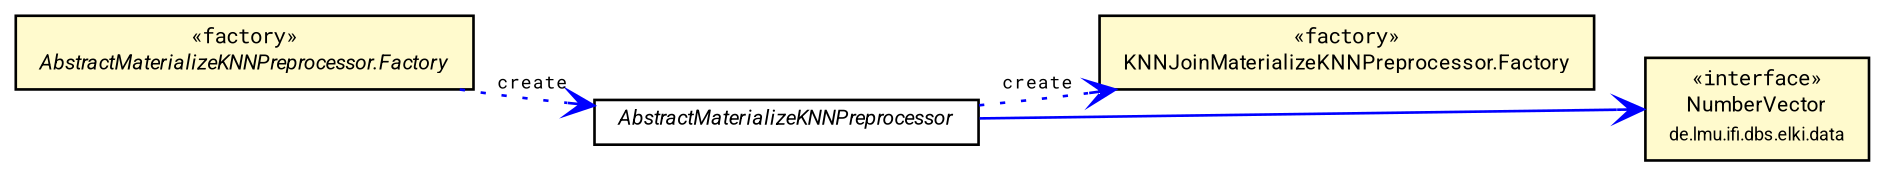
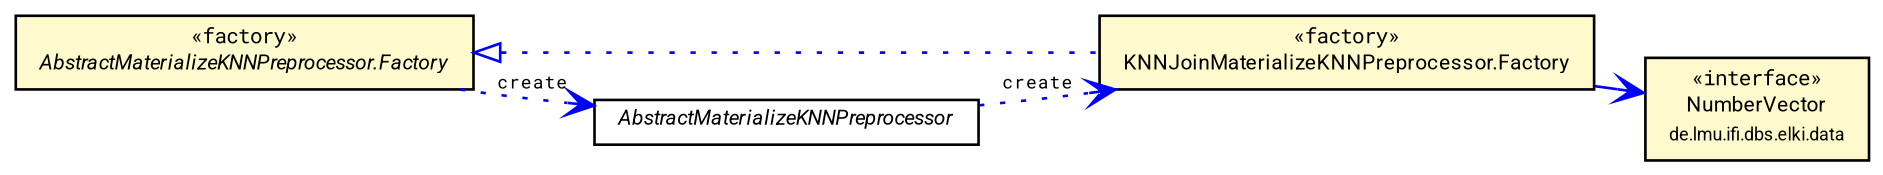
none -> (800, 53)
(1298, 114) -> (1606, 88)
